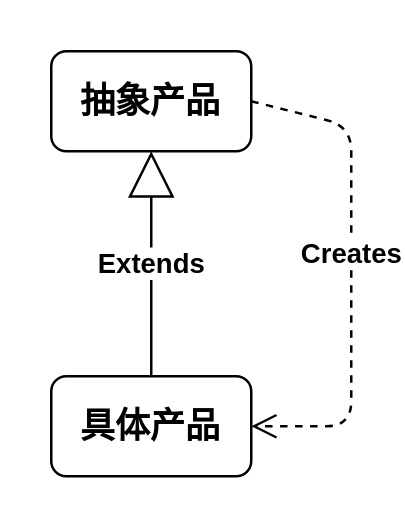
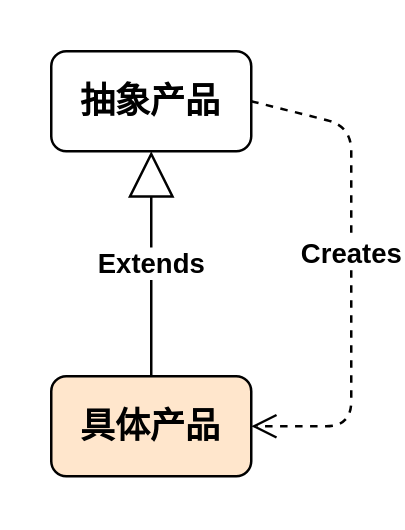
(151, 426) -> (151, 426)
